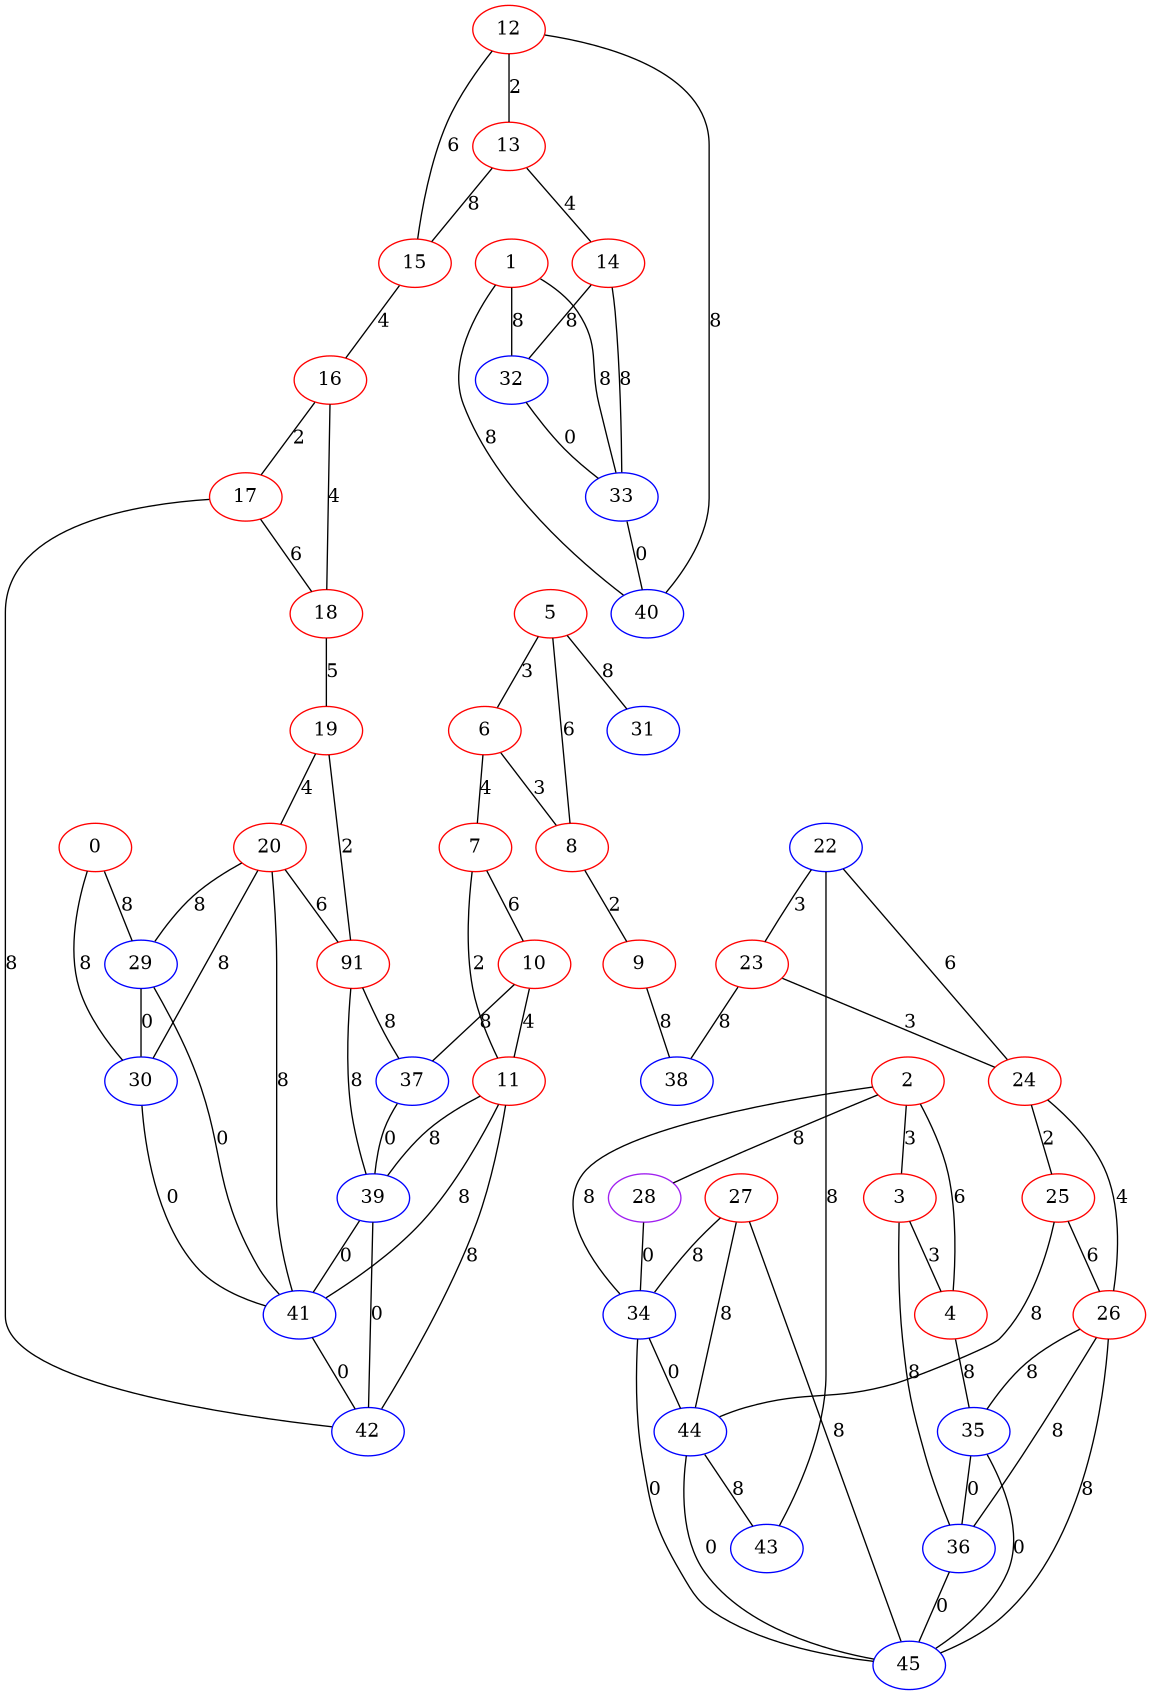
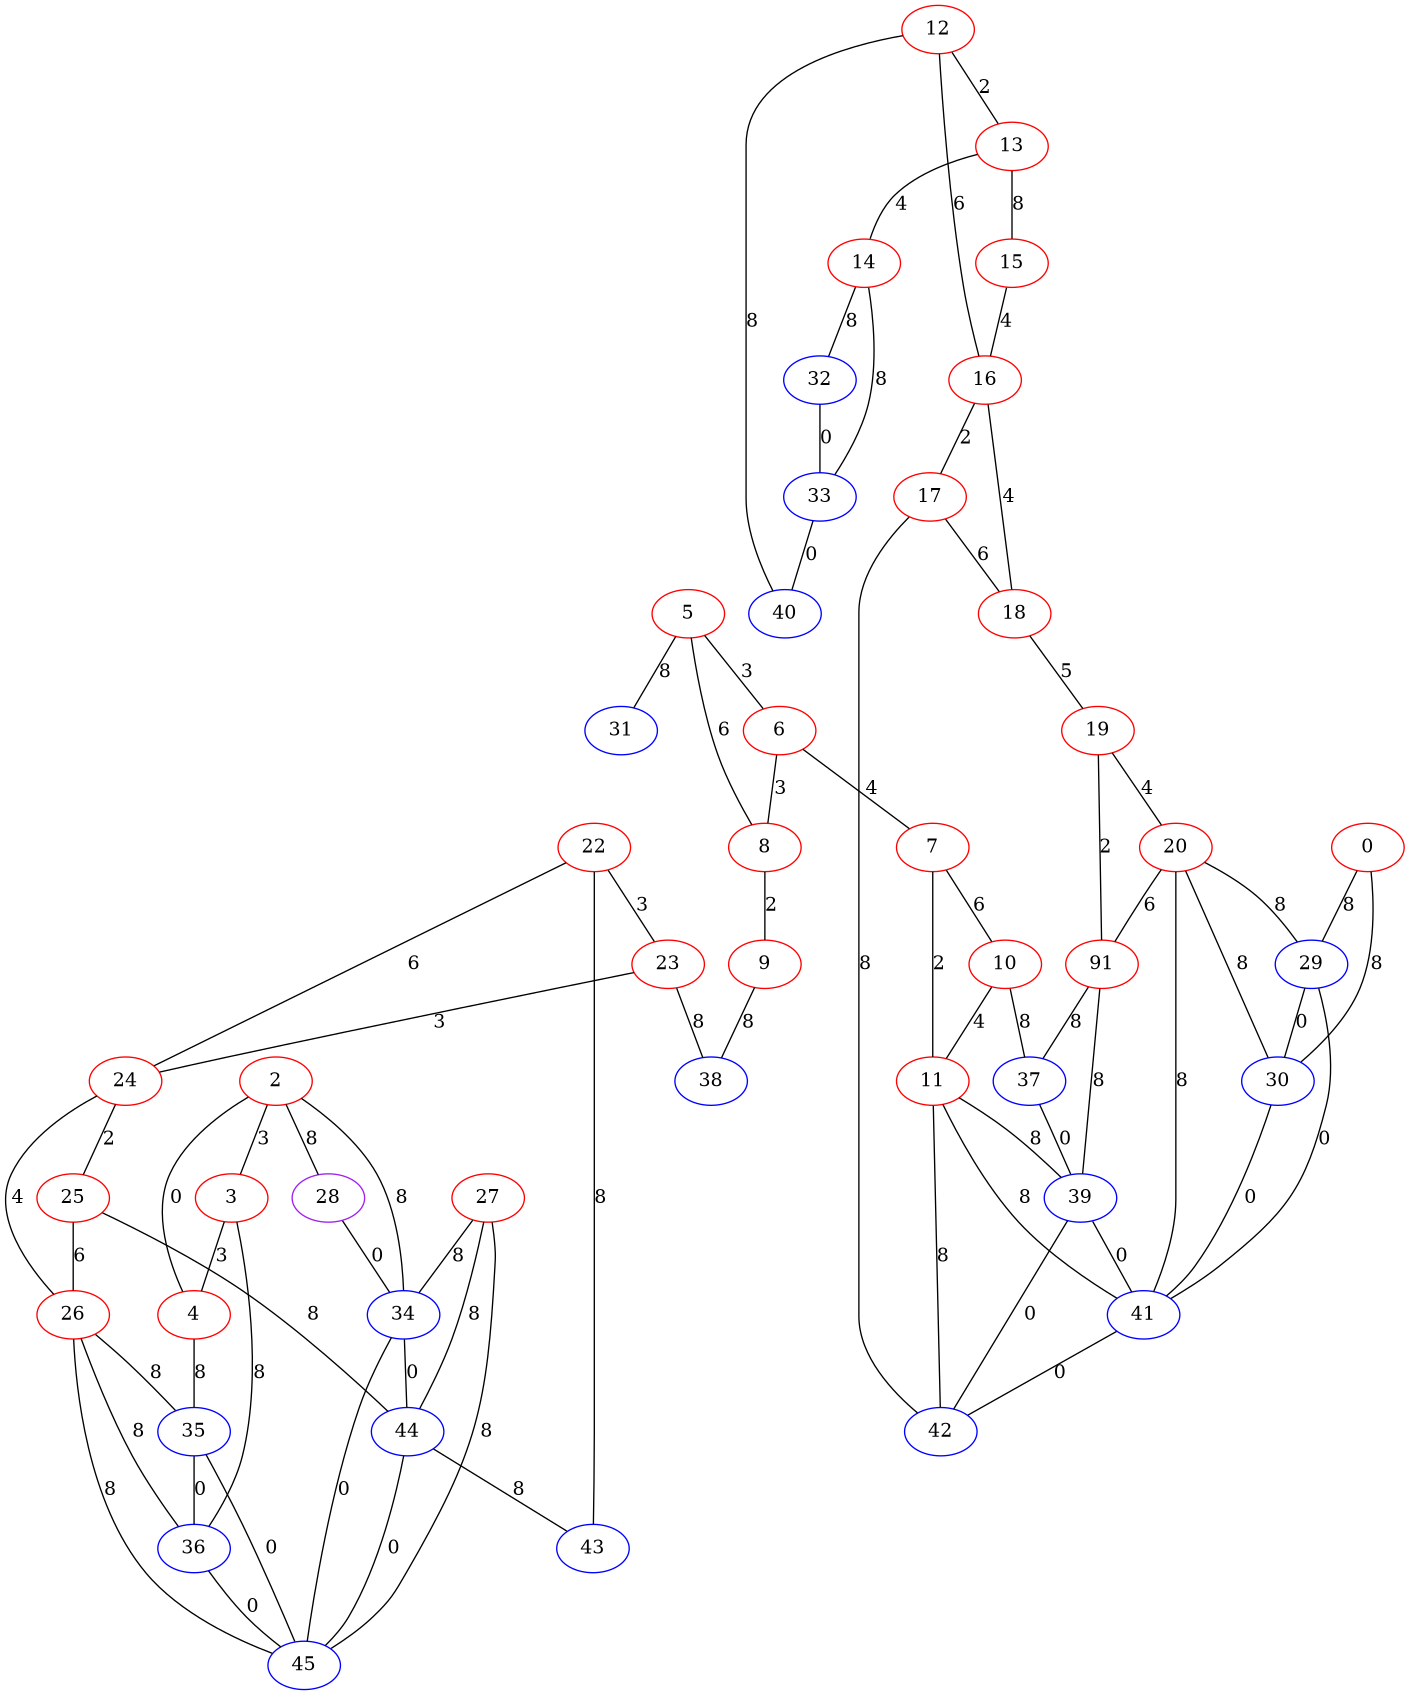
(441, 139) -> (952, 206)
(512, 263) -> none
(826, 847) -> (594, 847)
(960, 1198) -> (177, 1198)
